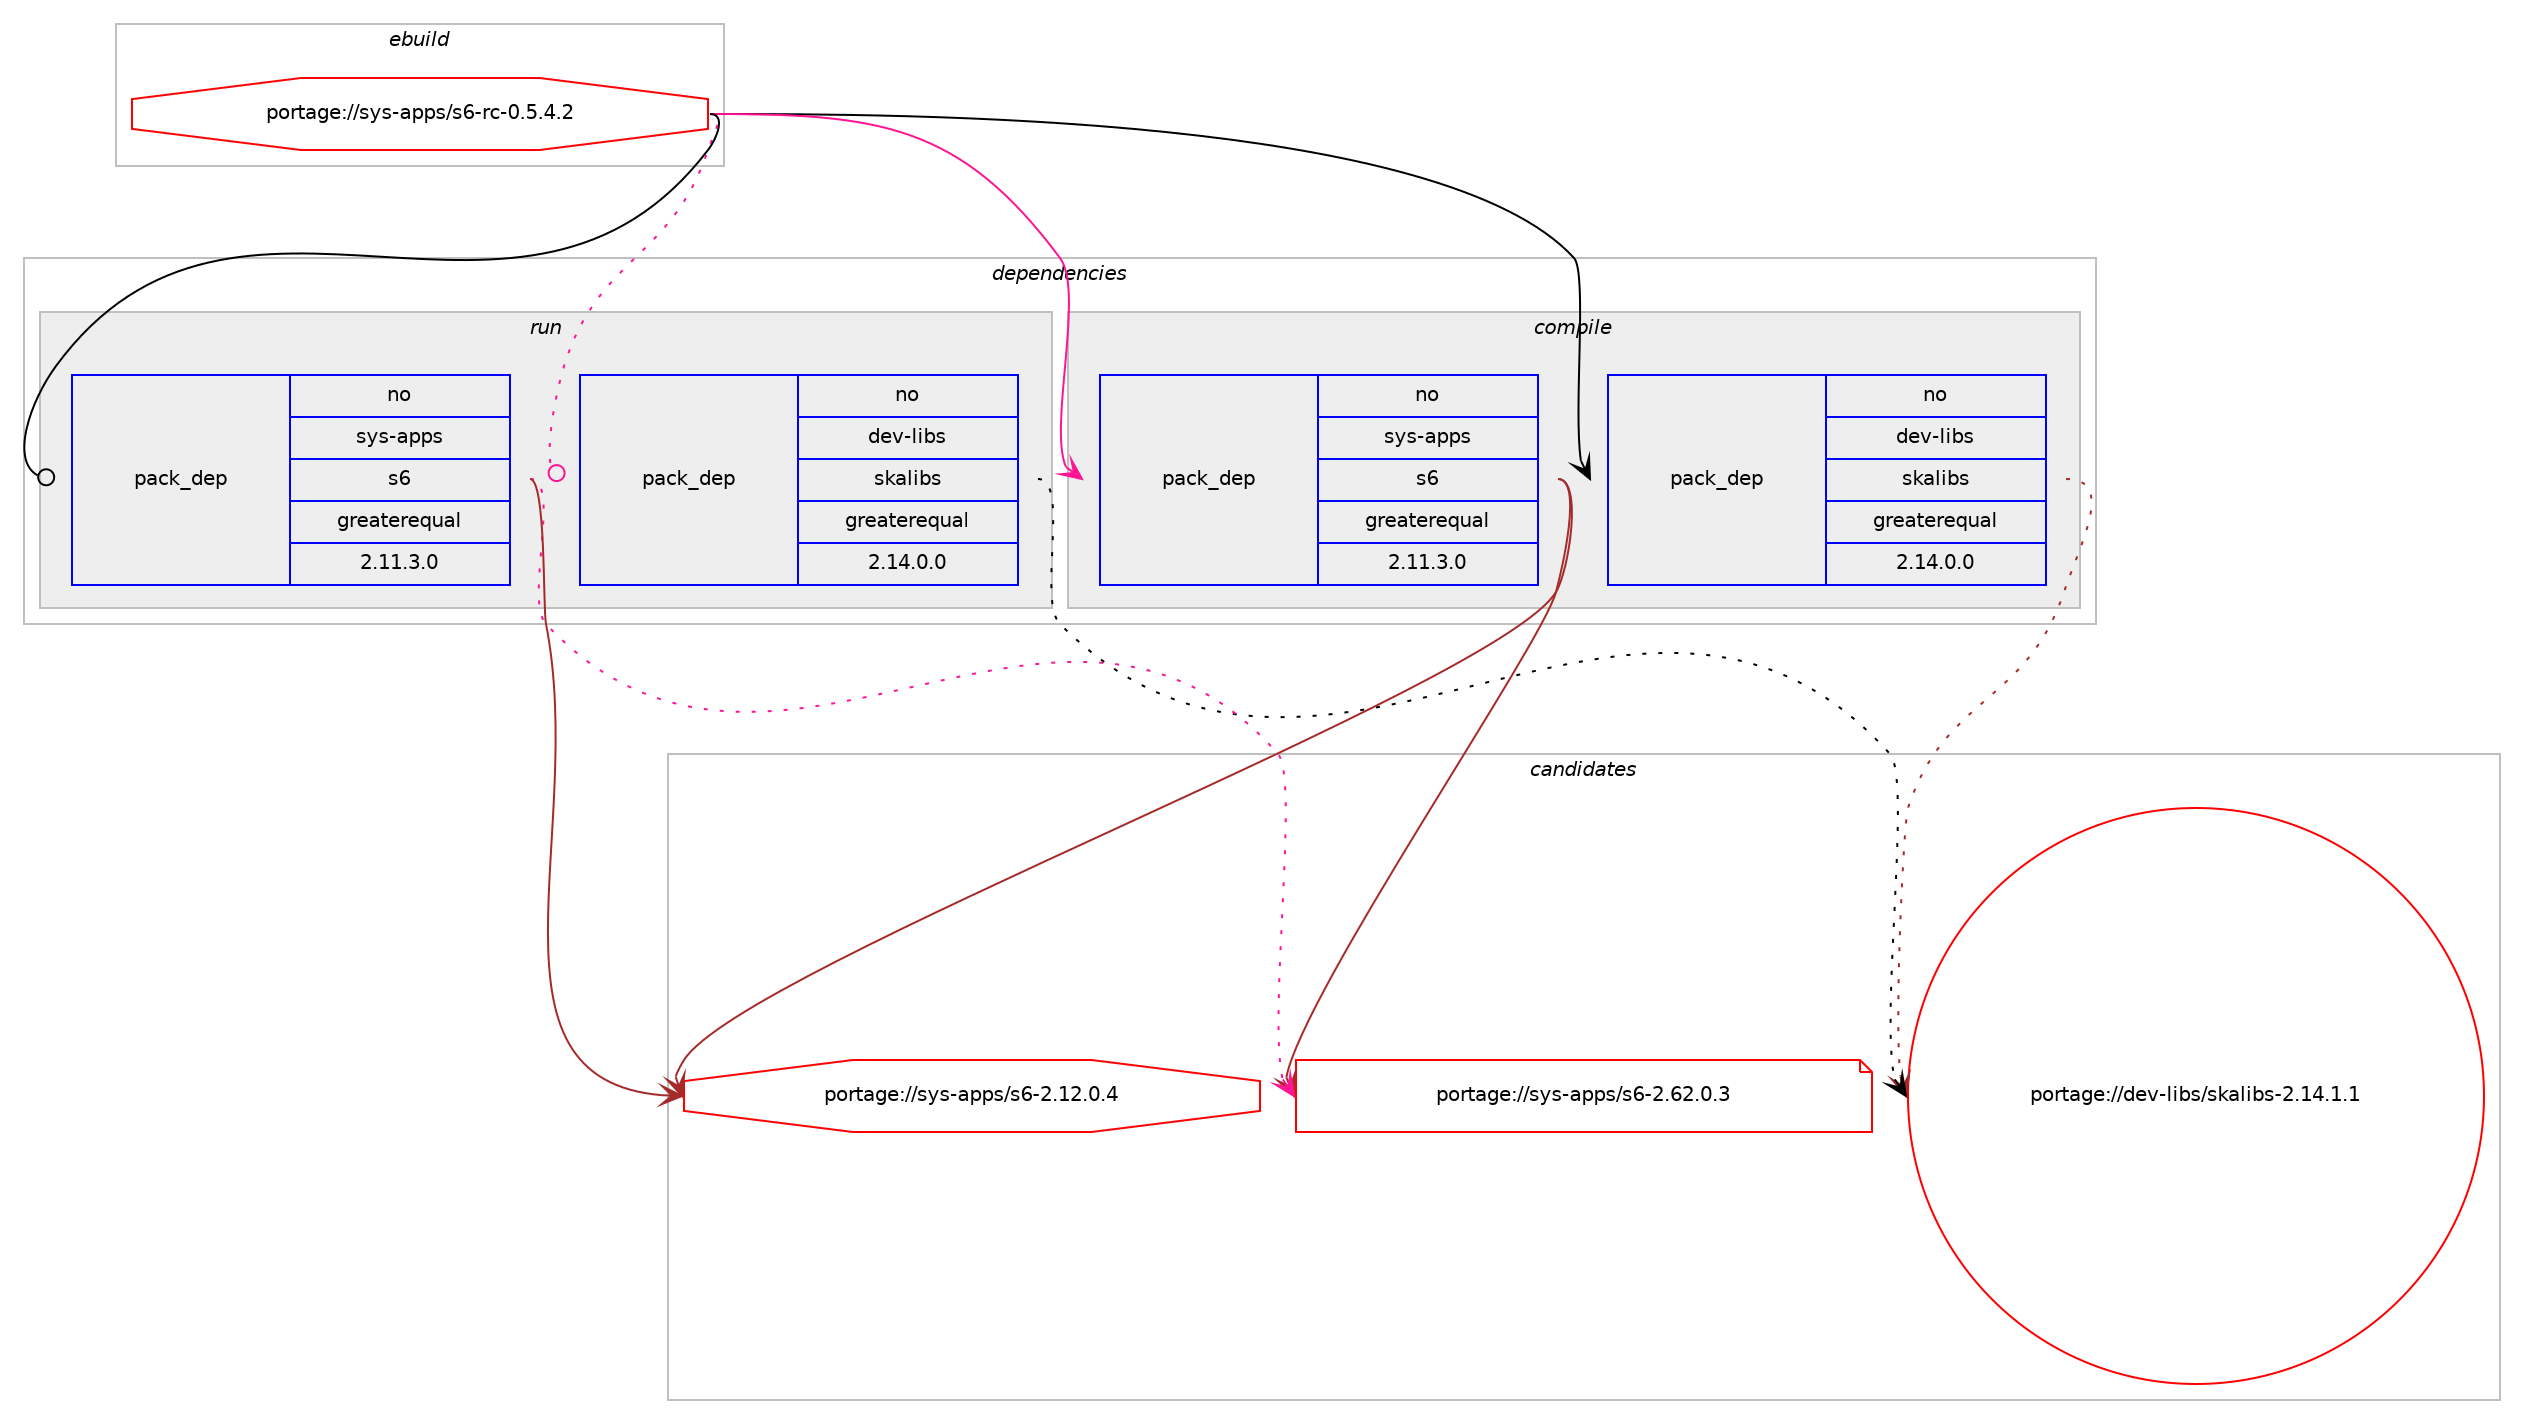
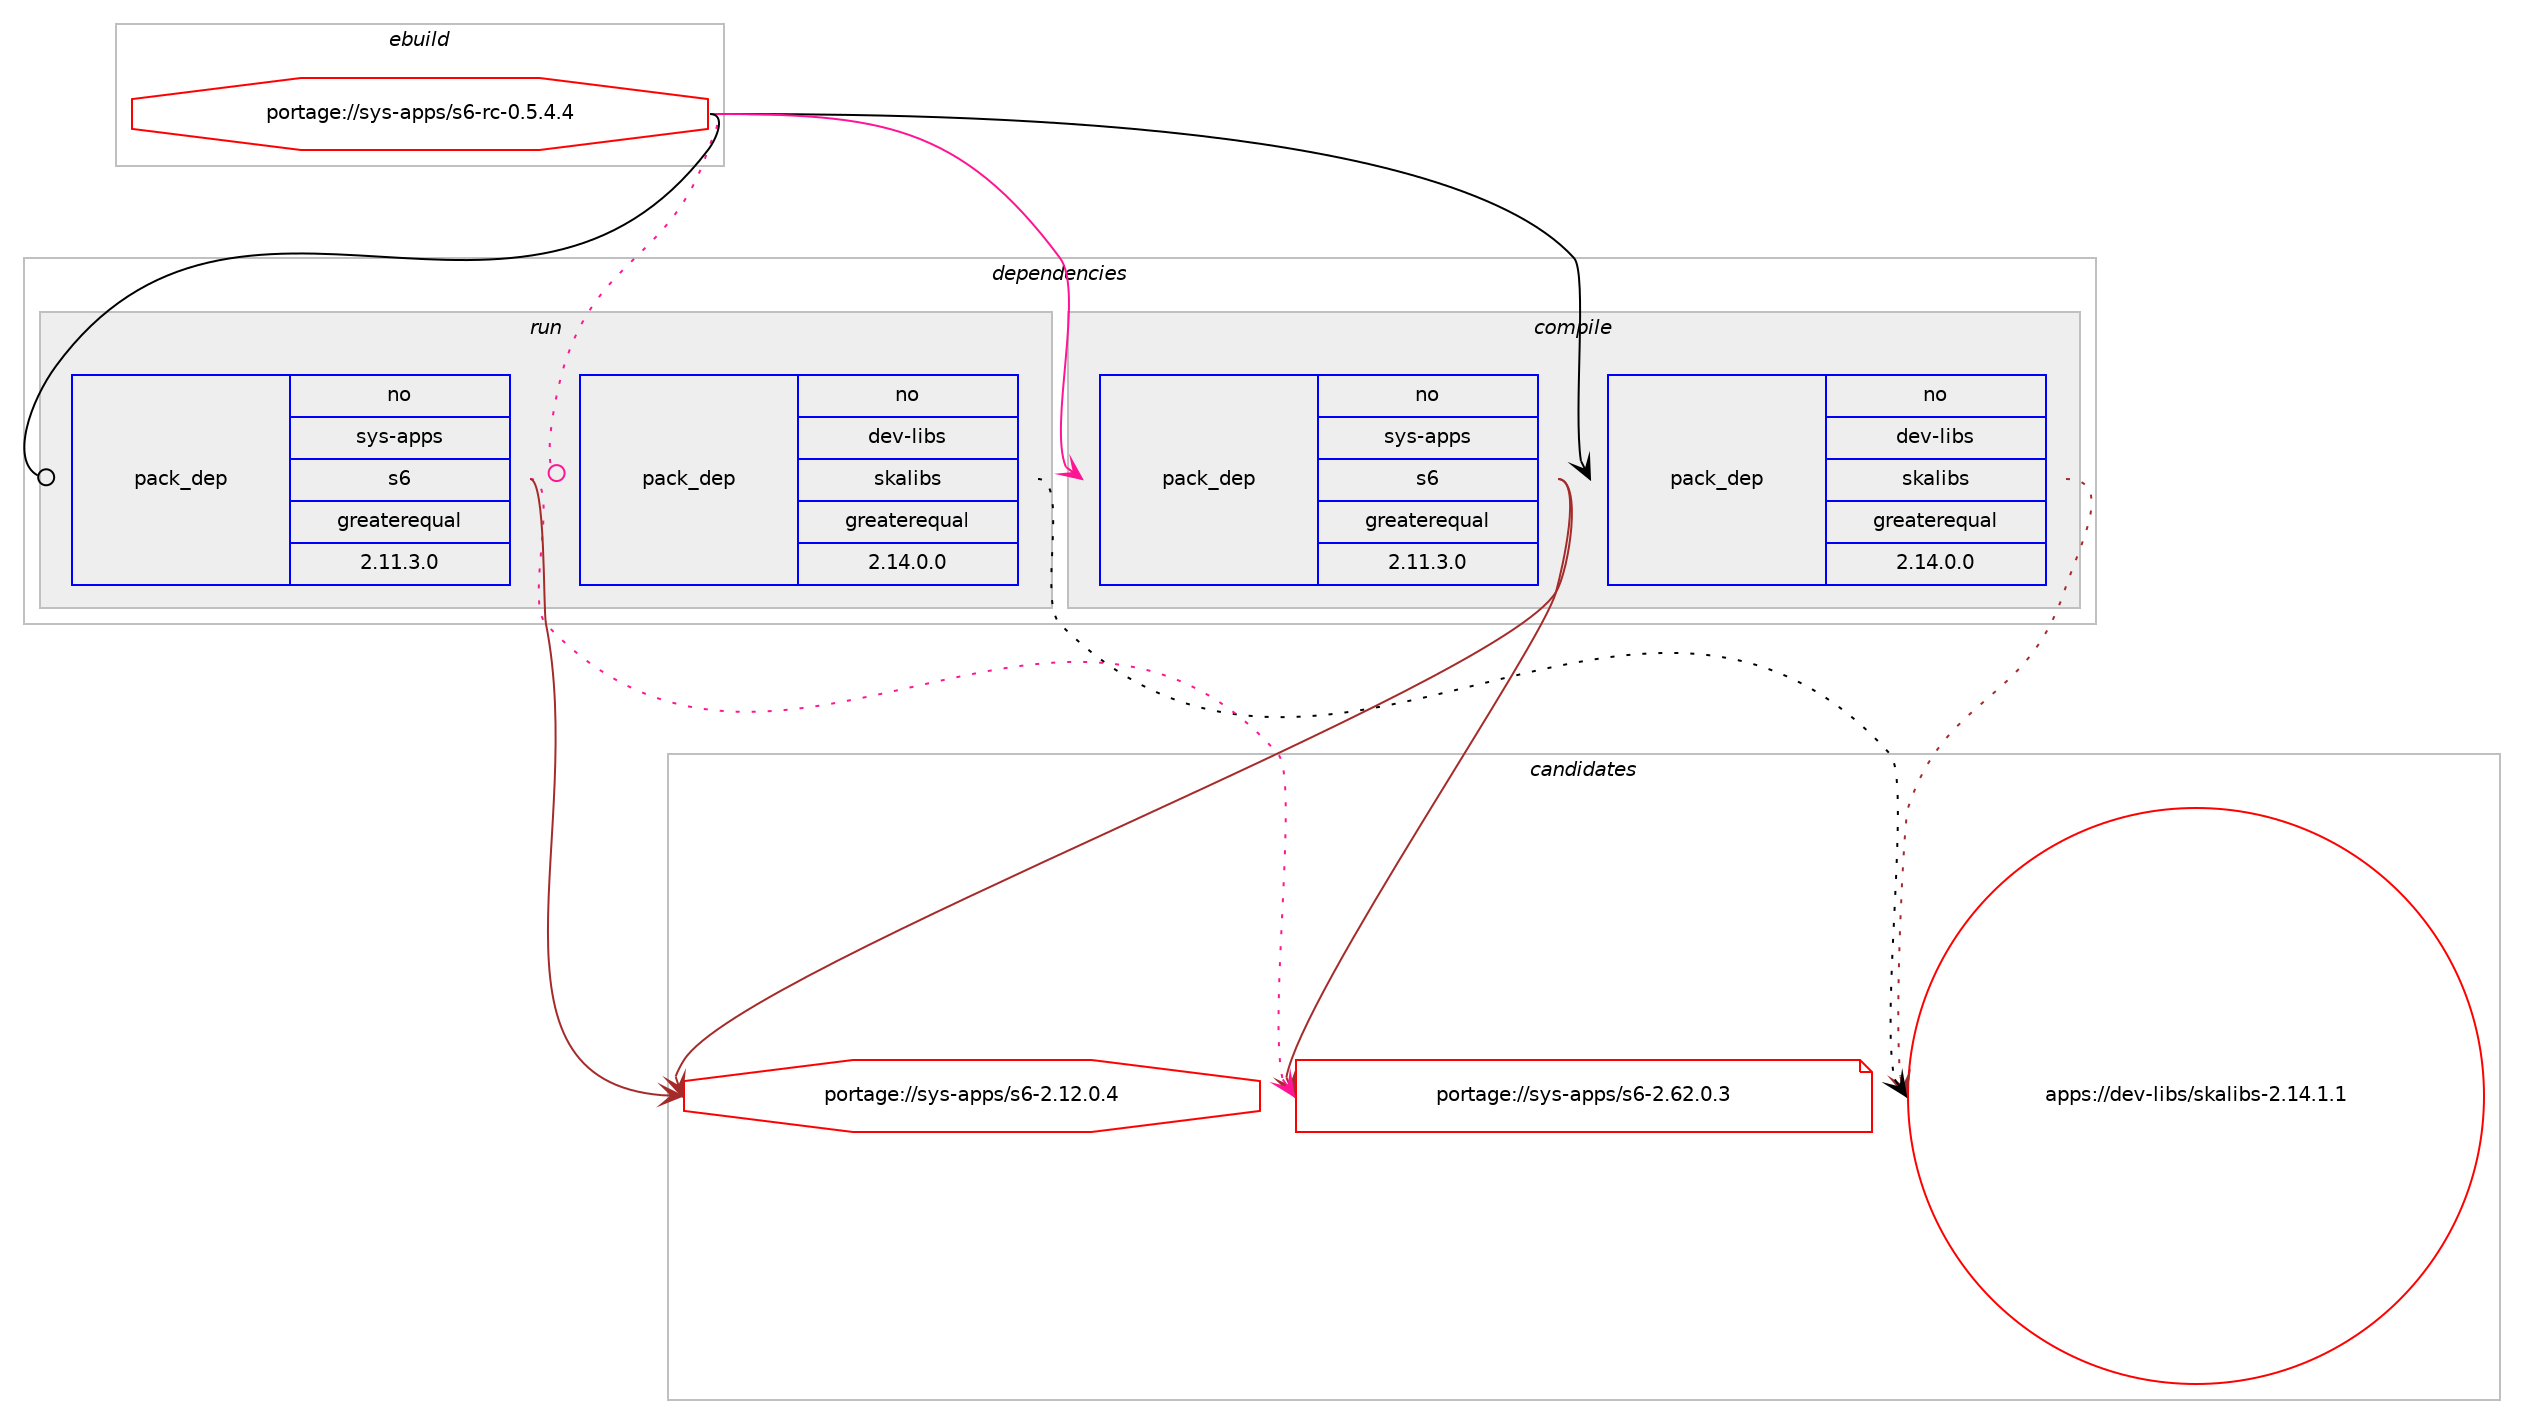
(420, 114) -> (420, 114)
(2196, 1096) -> (2196, 1096)
